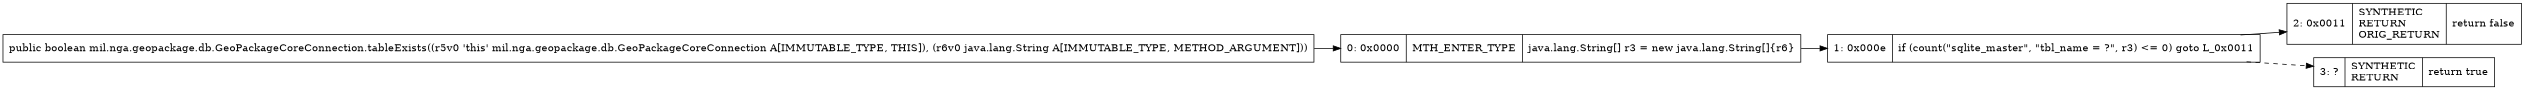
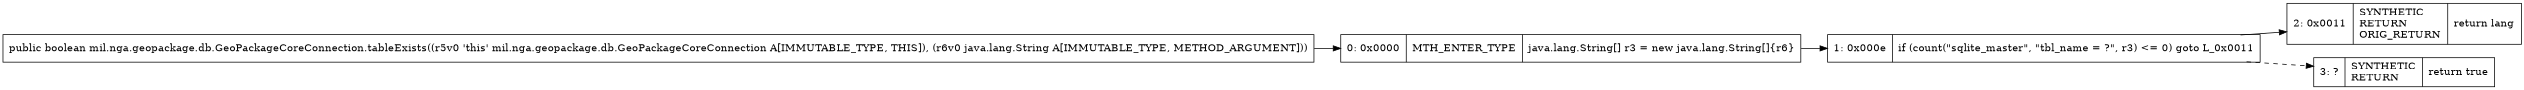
(2484, 23) -> (2484, 23)
